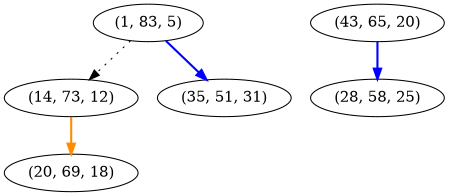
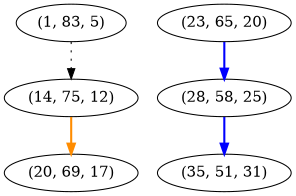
(377, 23) -> (224, 23)
(182, 57) -> (224, 130)
(71, 98) -> (71, 98)
(71, 173) -> (71, 173)
